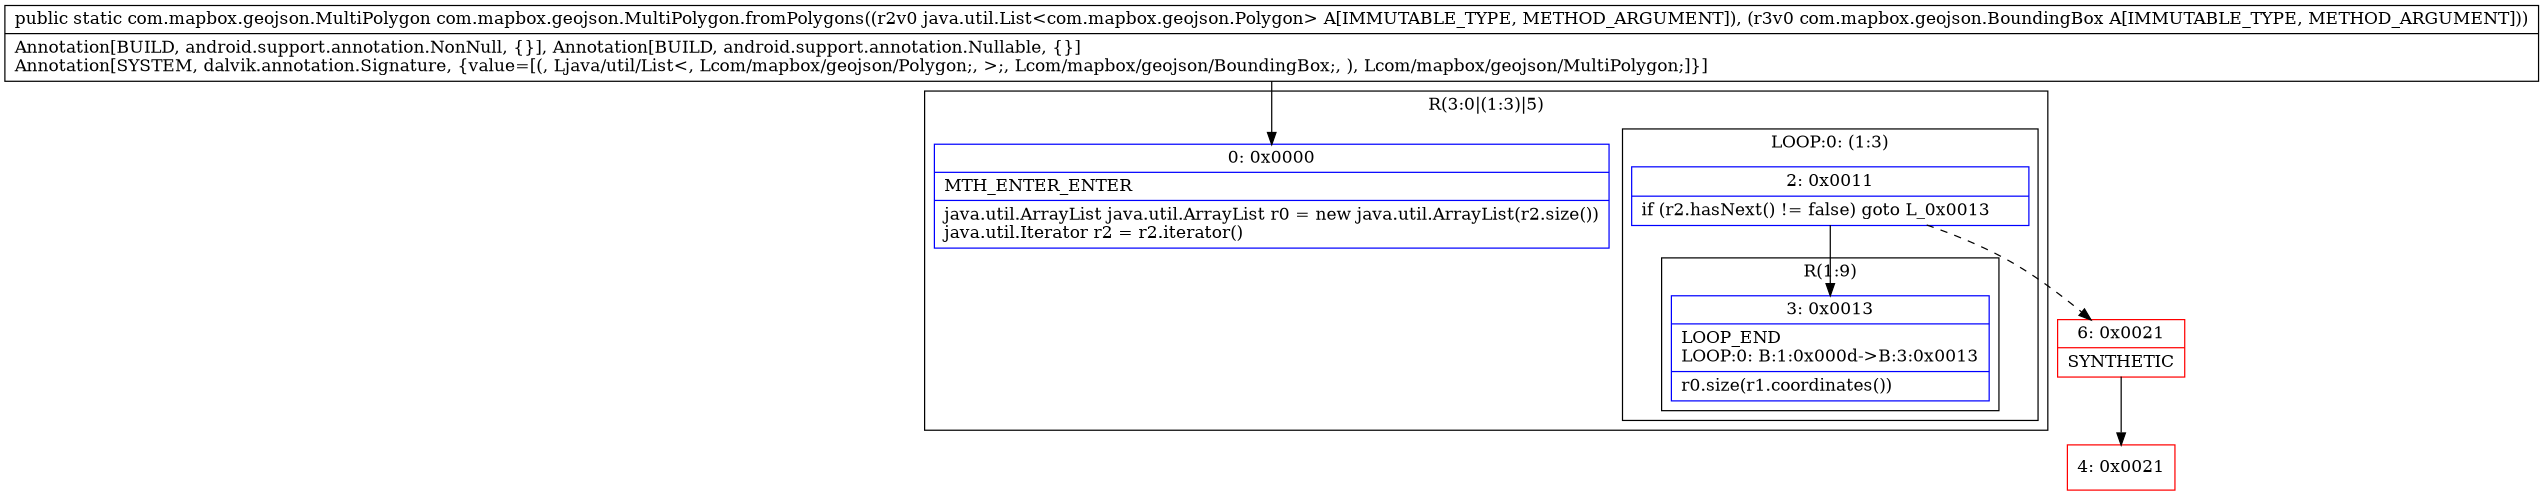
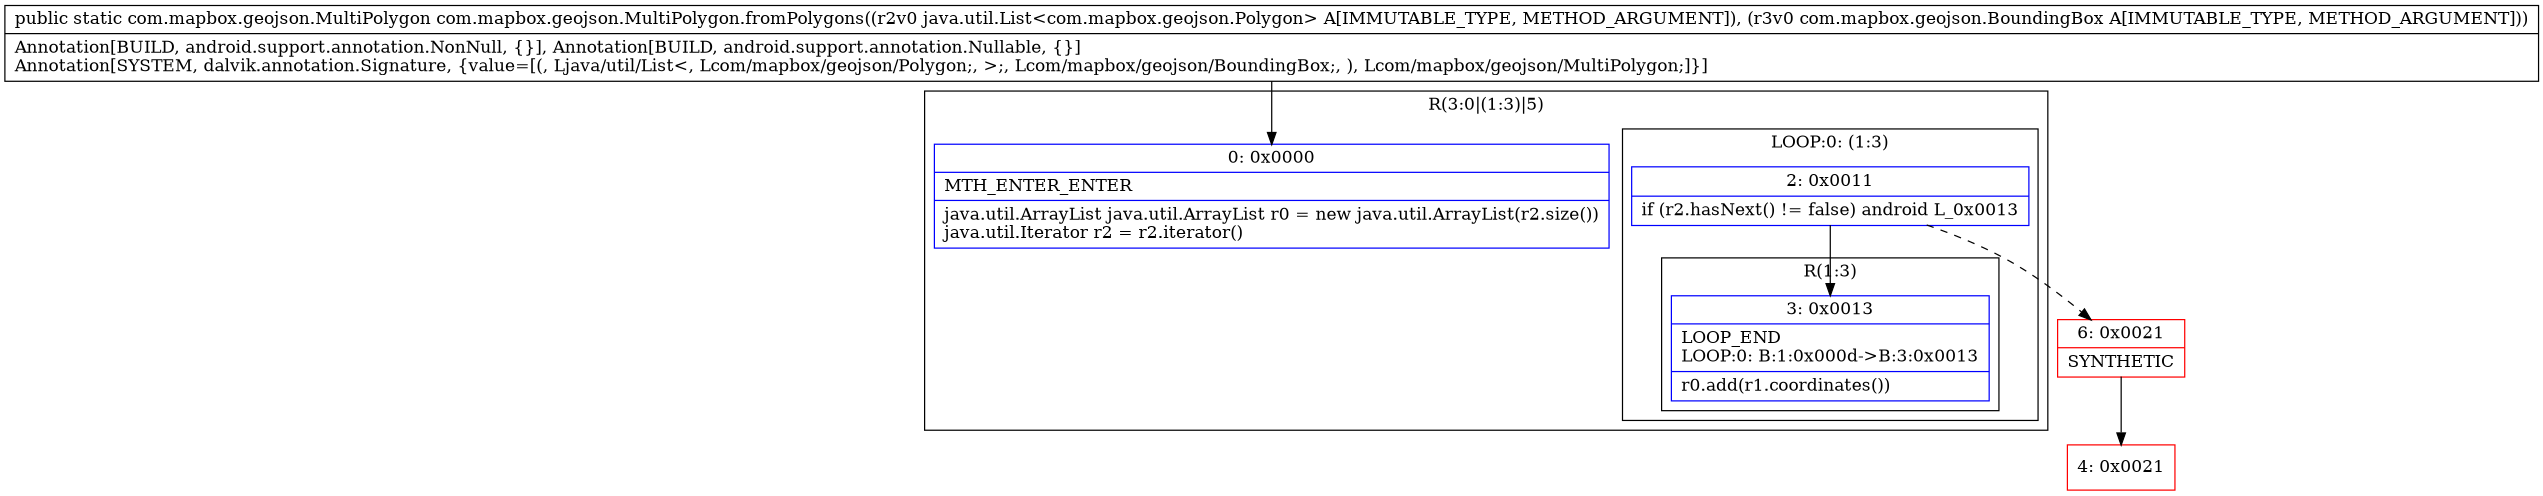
(1816, 210) -> (1830, 210)
(1830, 272) -> (1830, 272)
(1787, 386) -> (1786, 386)
